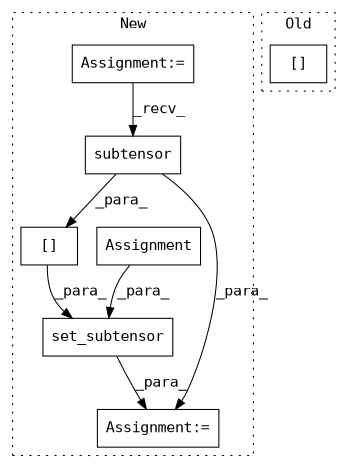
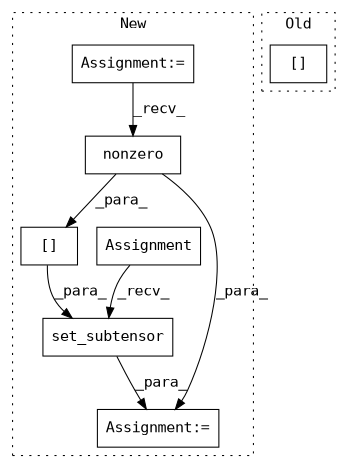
(133, 155) -> (133, 155)
(143, 292) -> (143, 292)
